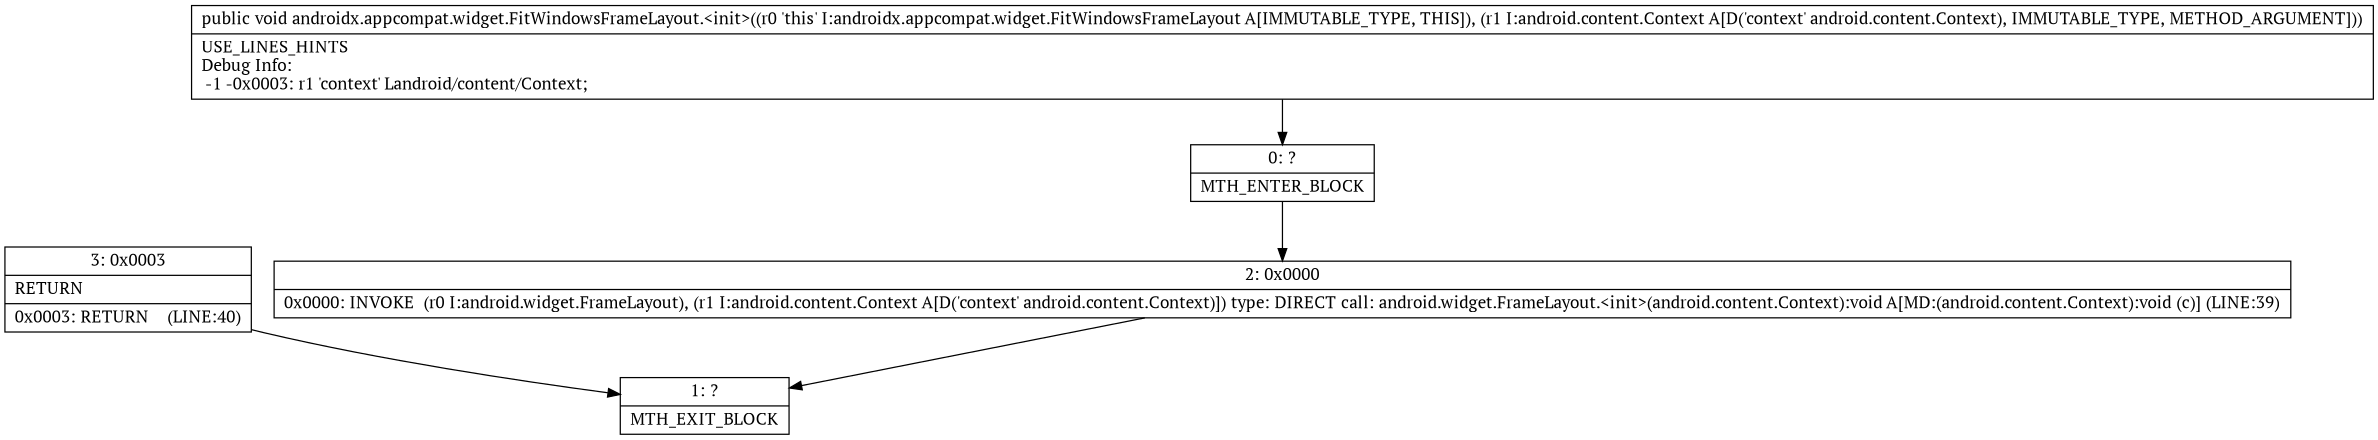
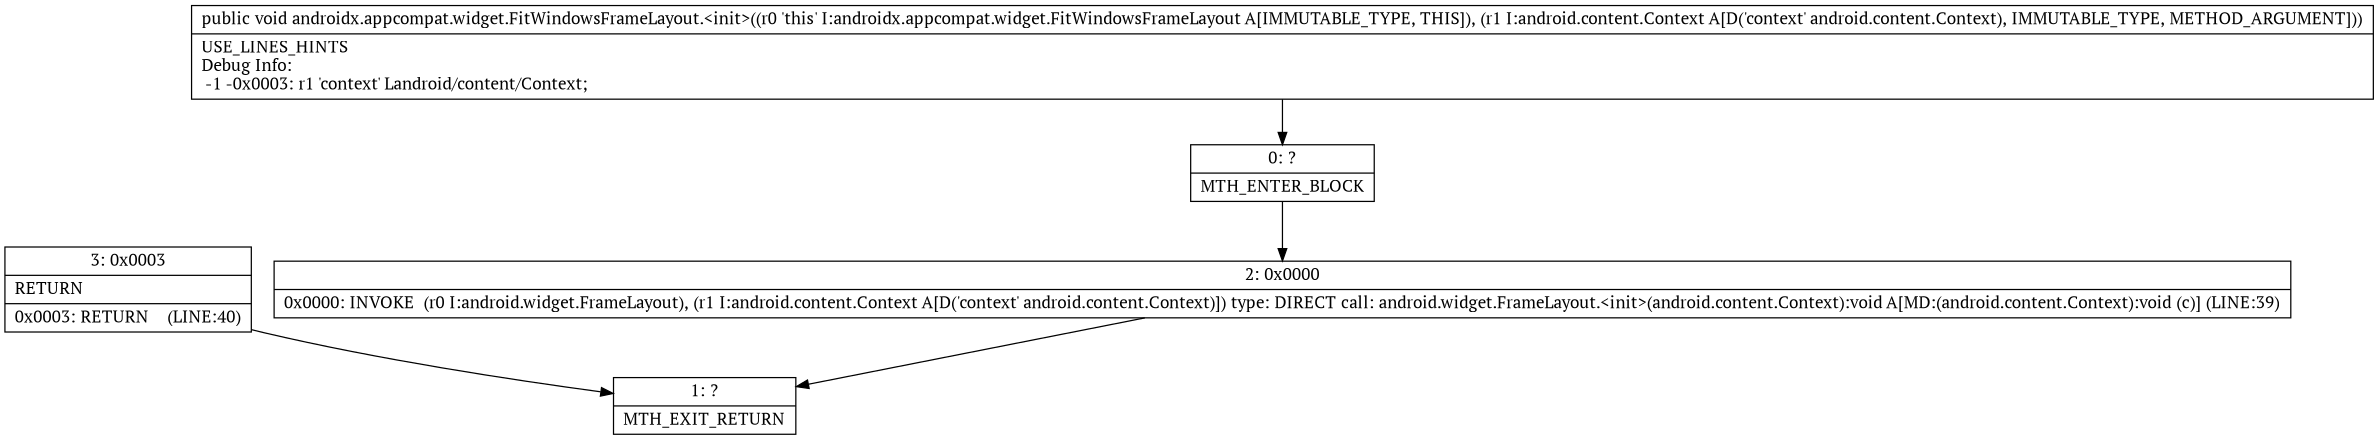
(705, 419) -> (705, 419)
